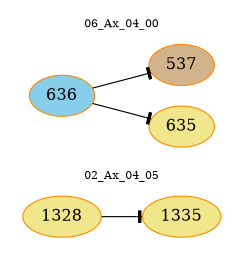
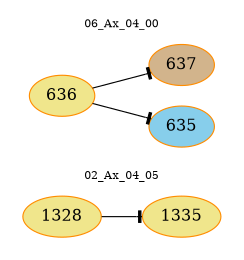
(182, 65) -> (182, 65)
(62, 96) -> (62, 96)
(182, 127) -> (182, 127)
